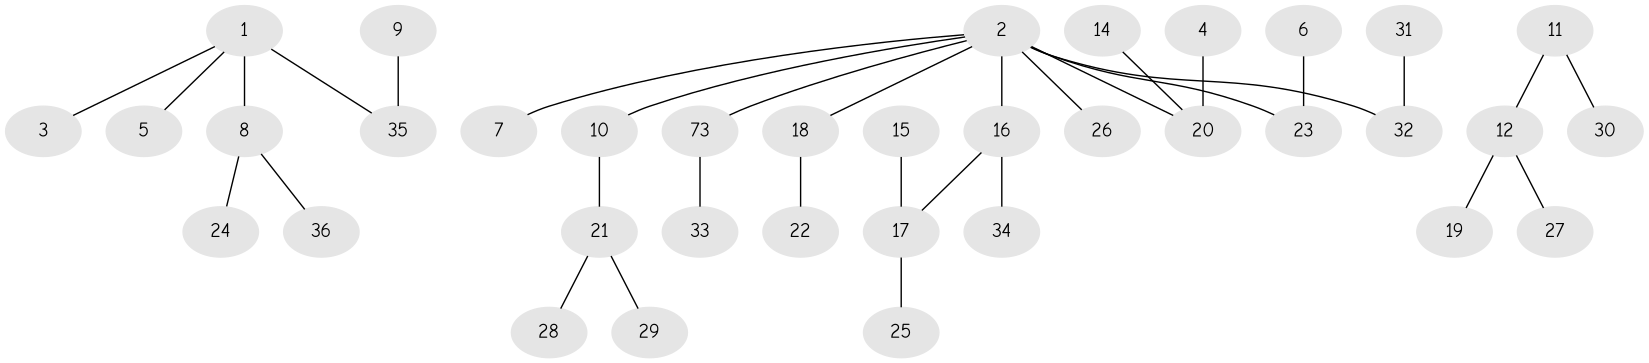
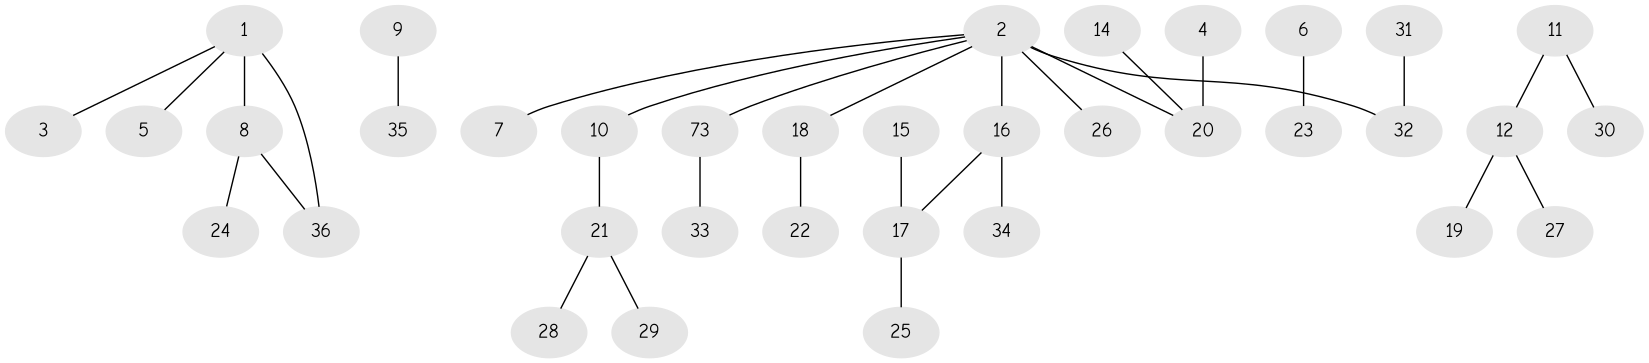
(322, 81) -> (302, 126)
(1215, 94) -> none
